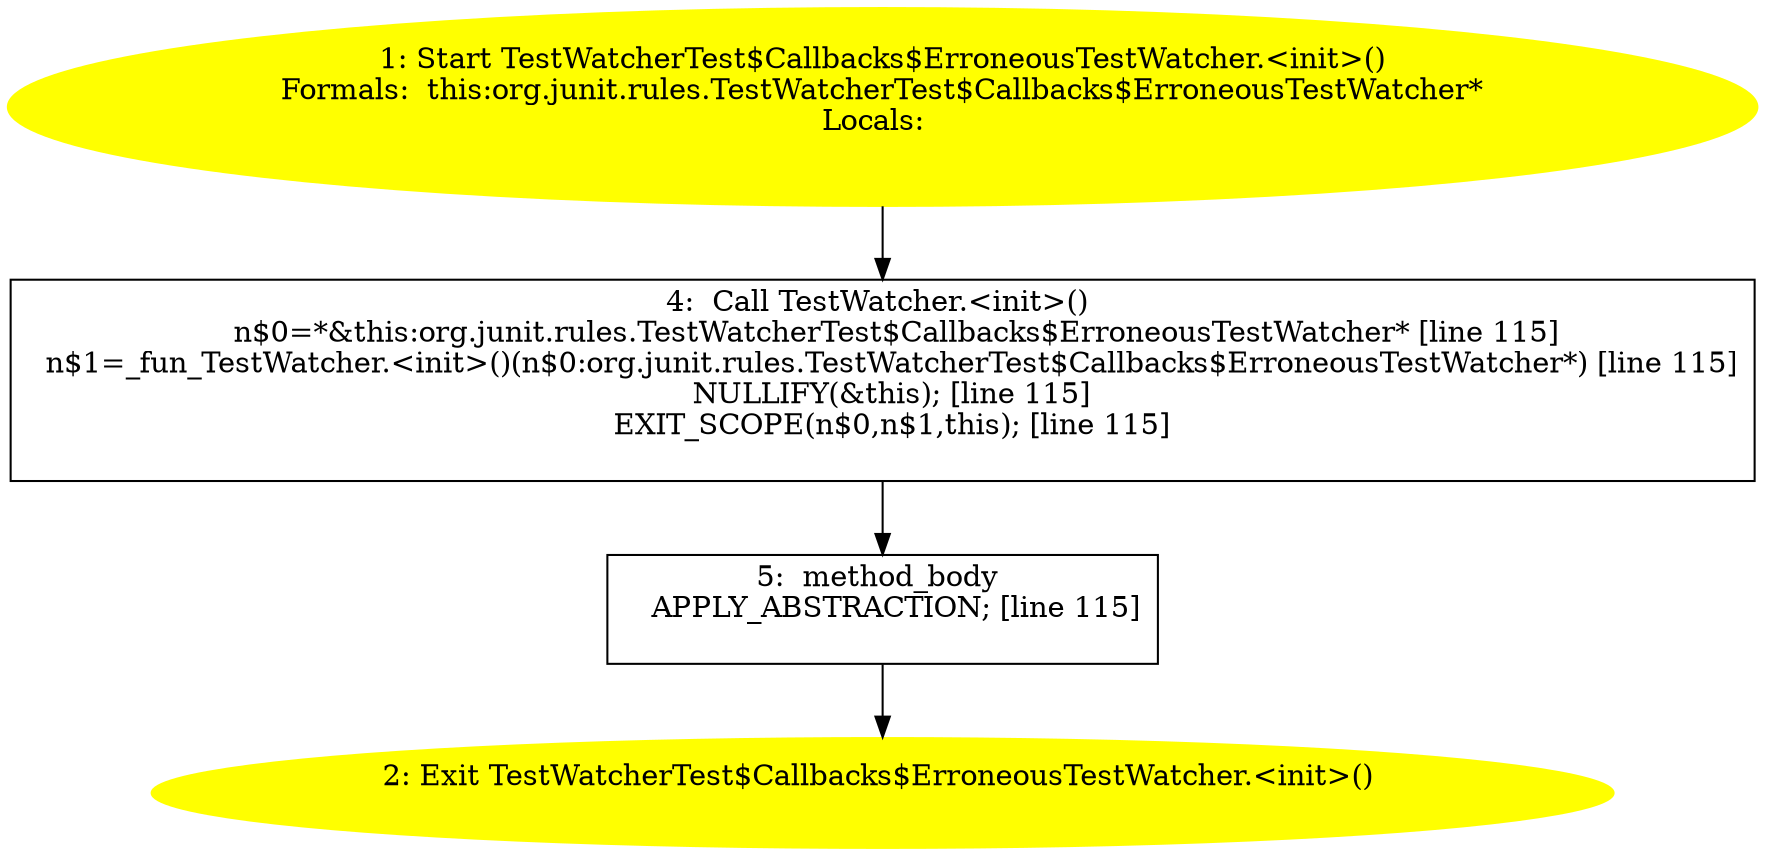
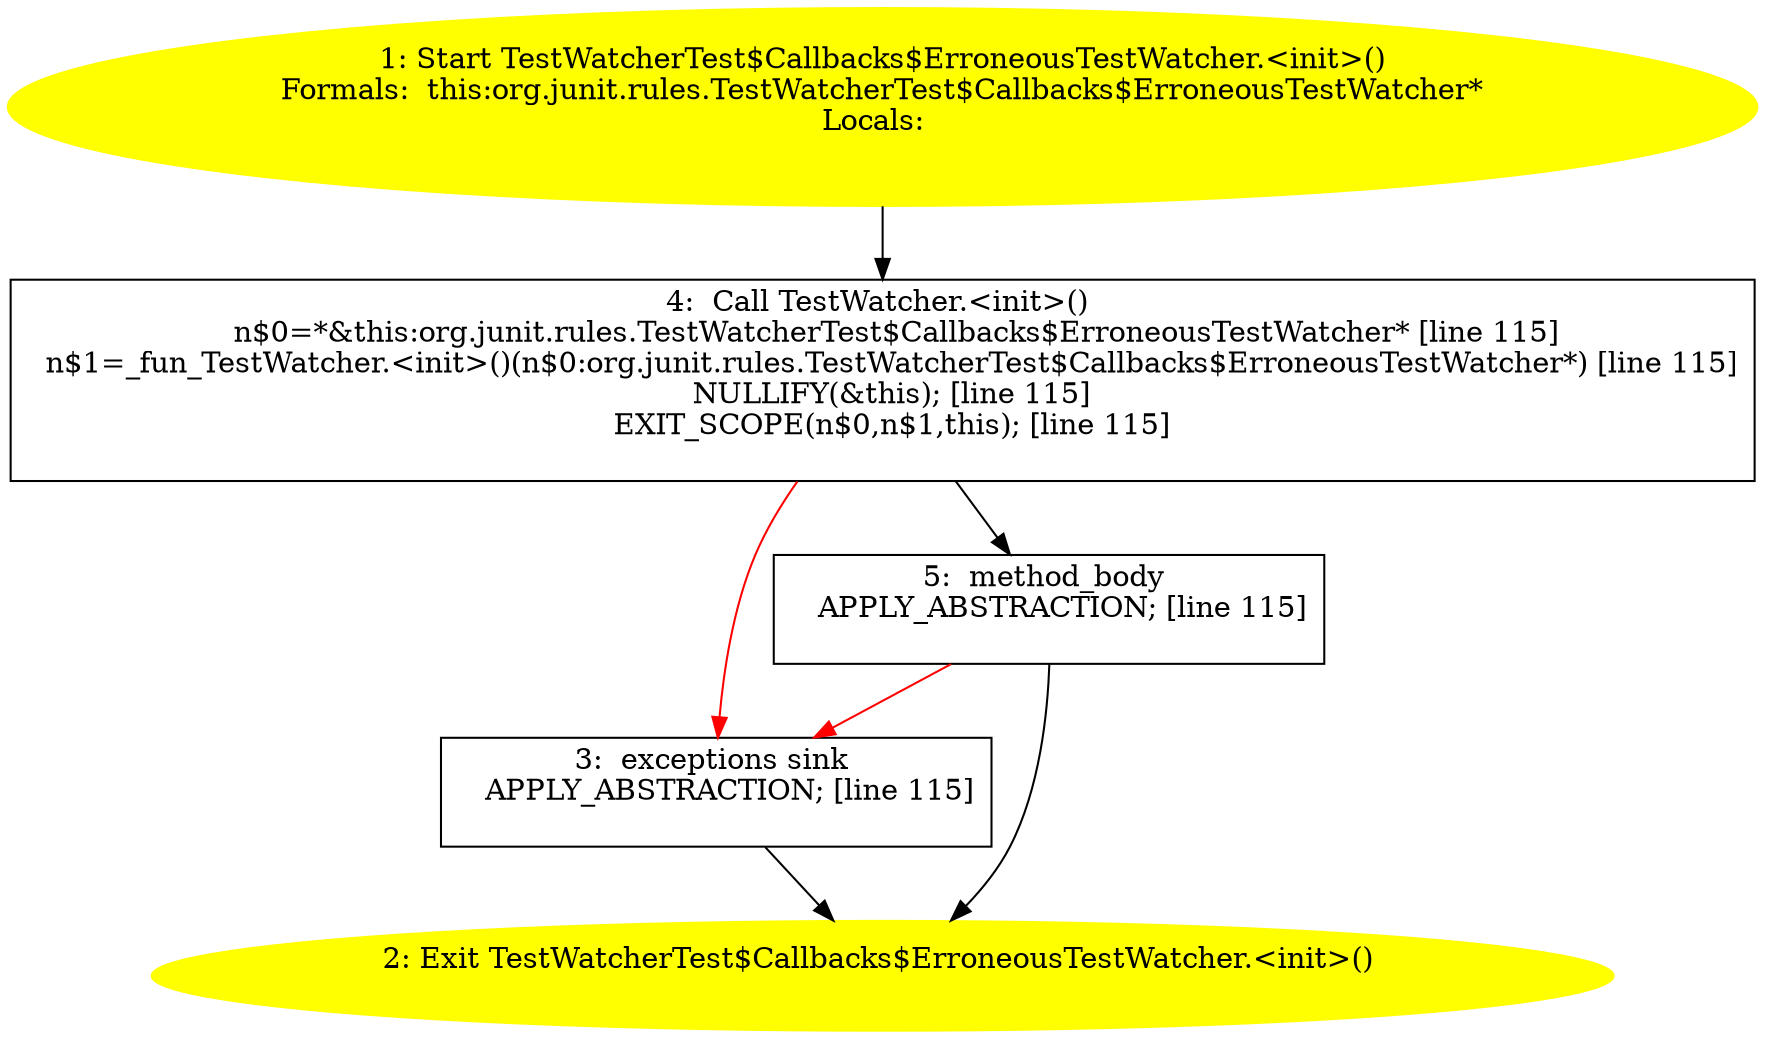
none -> (716, 792)
